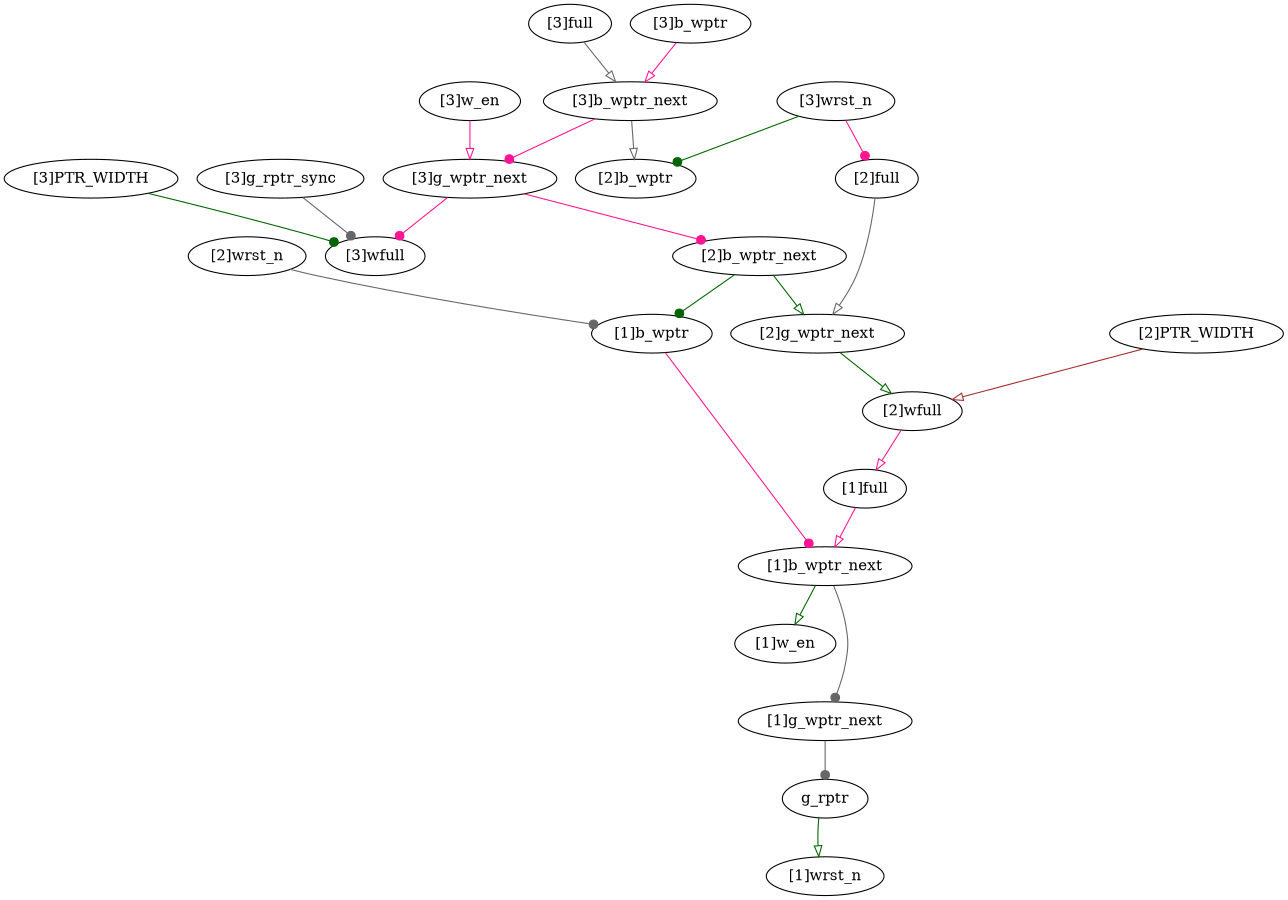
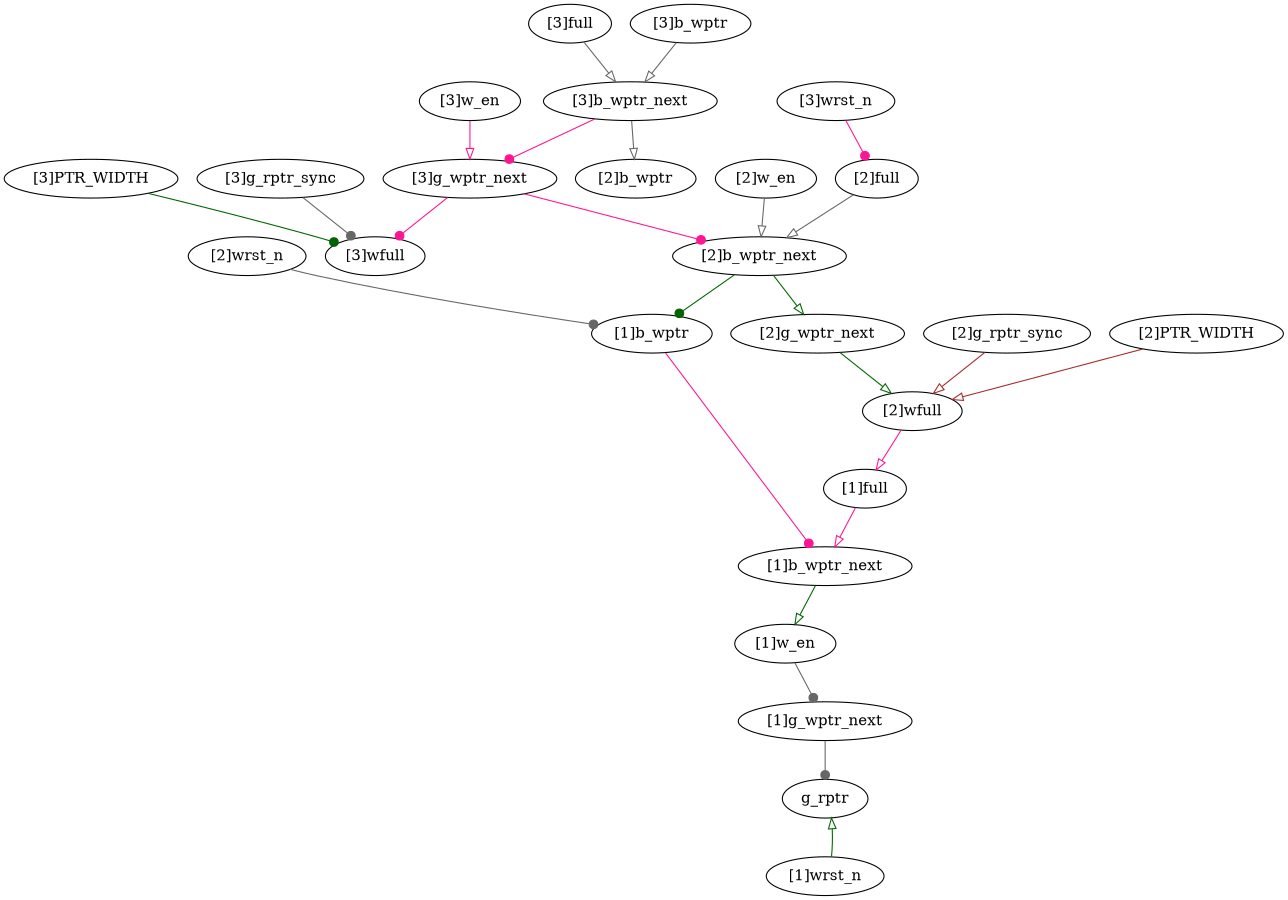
(664, 58) -> (664, 58)
(740, 138) -> none
none -> (766, 179)
(864, 254) -> (825, 213)
none -> (1007, 334)
(848, 639) -> (803, 678)
(818, 832) -> (832, 843)
